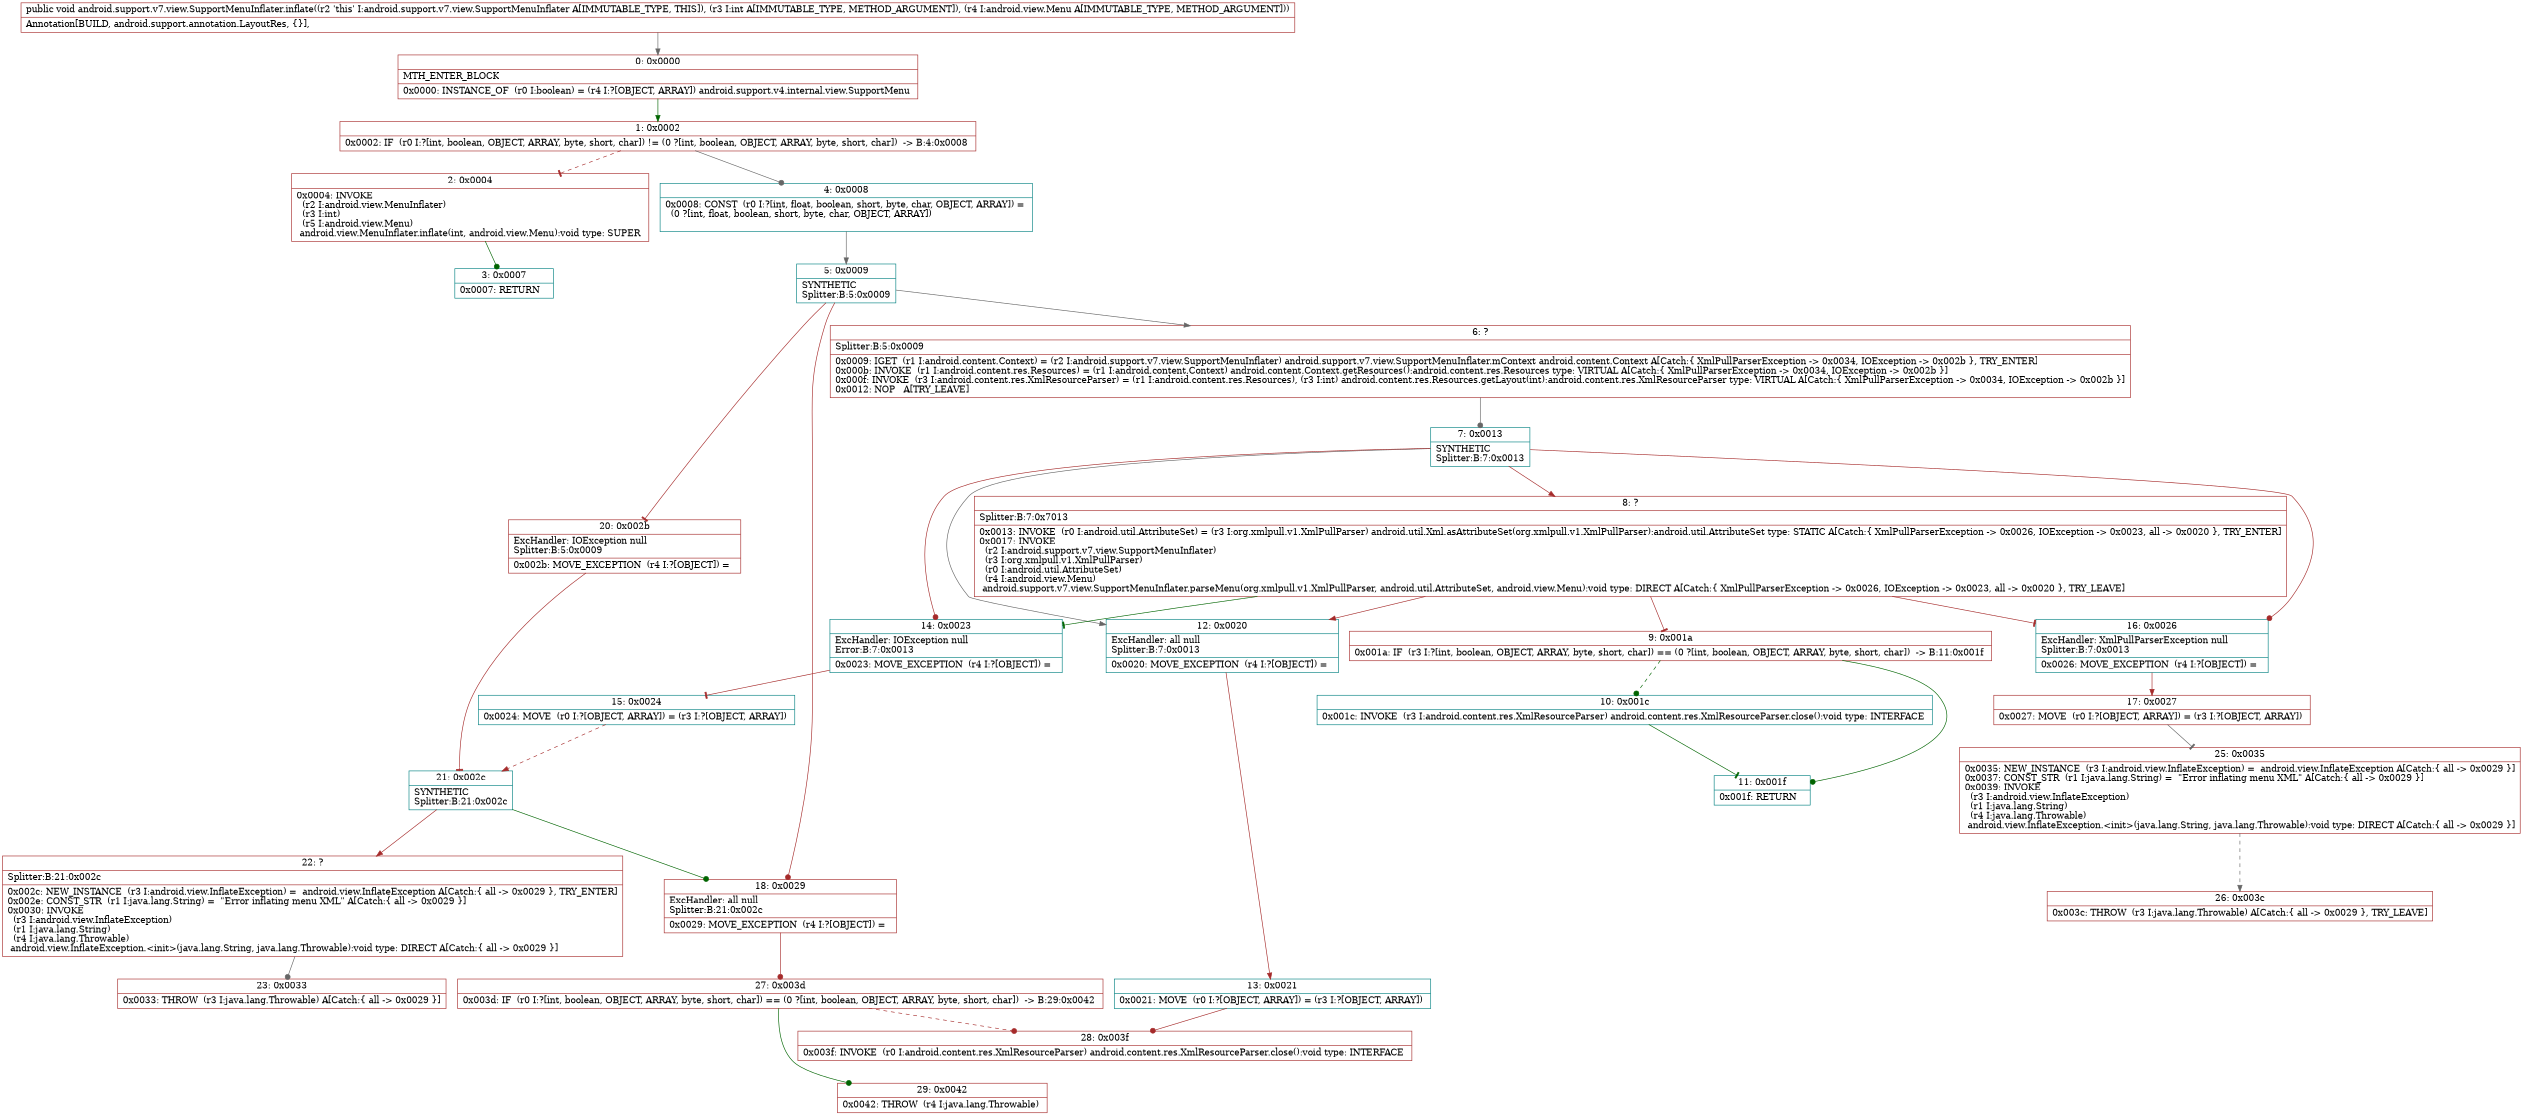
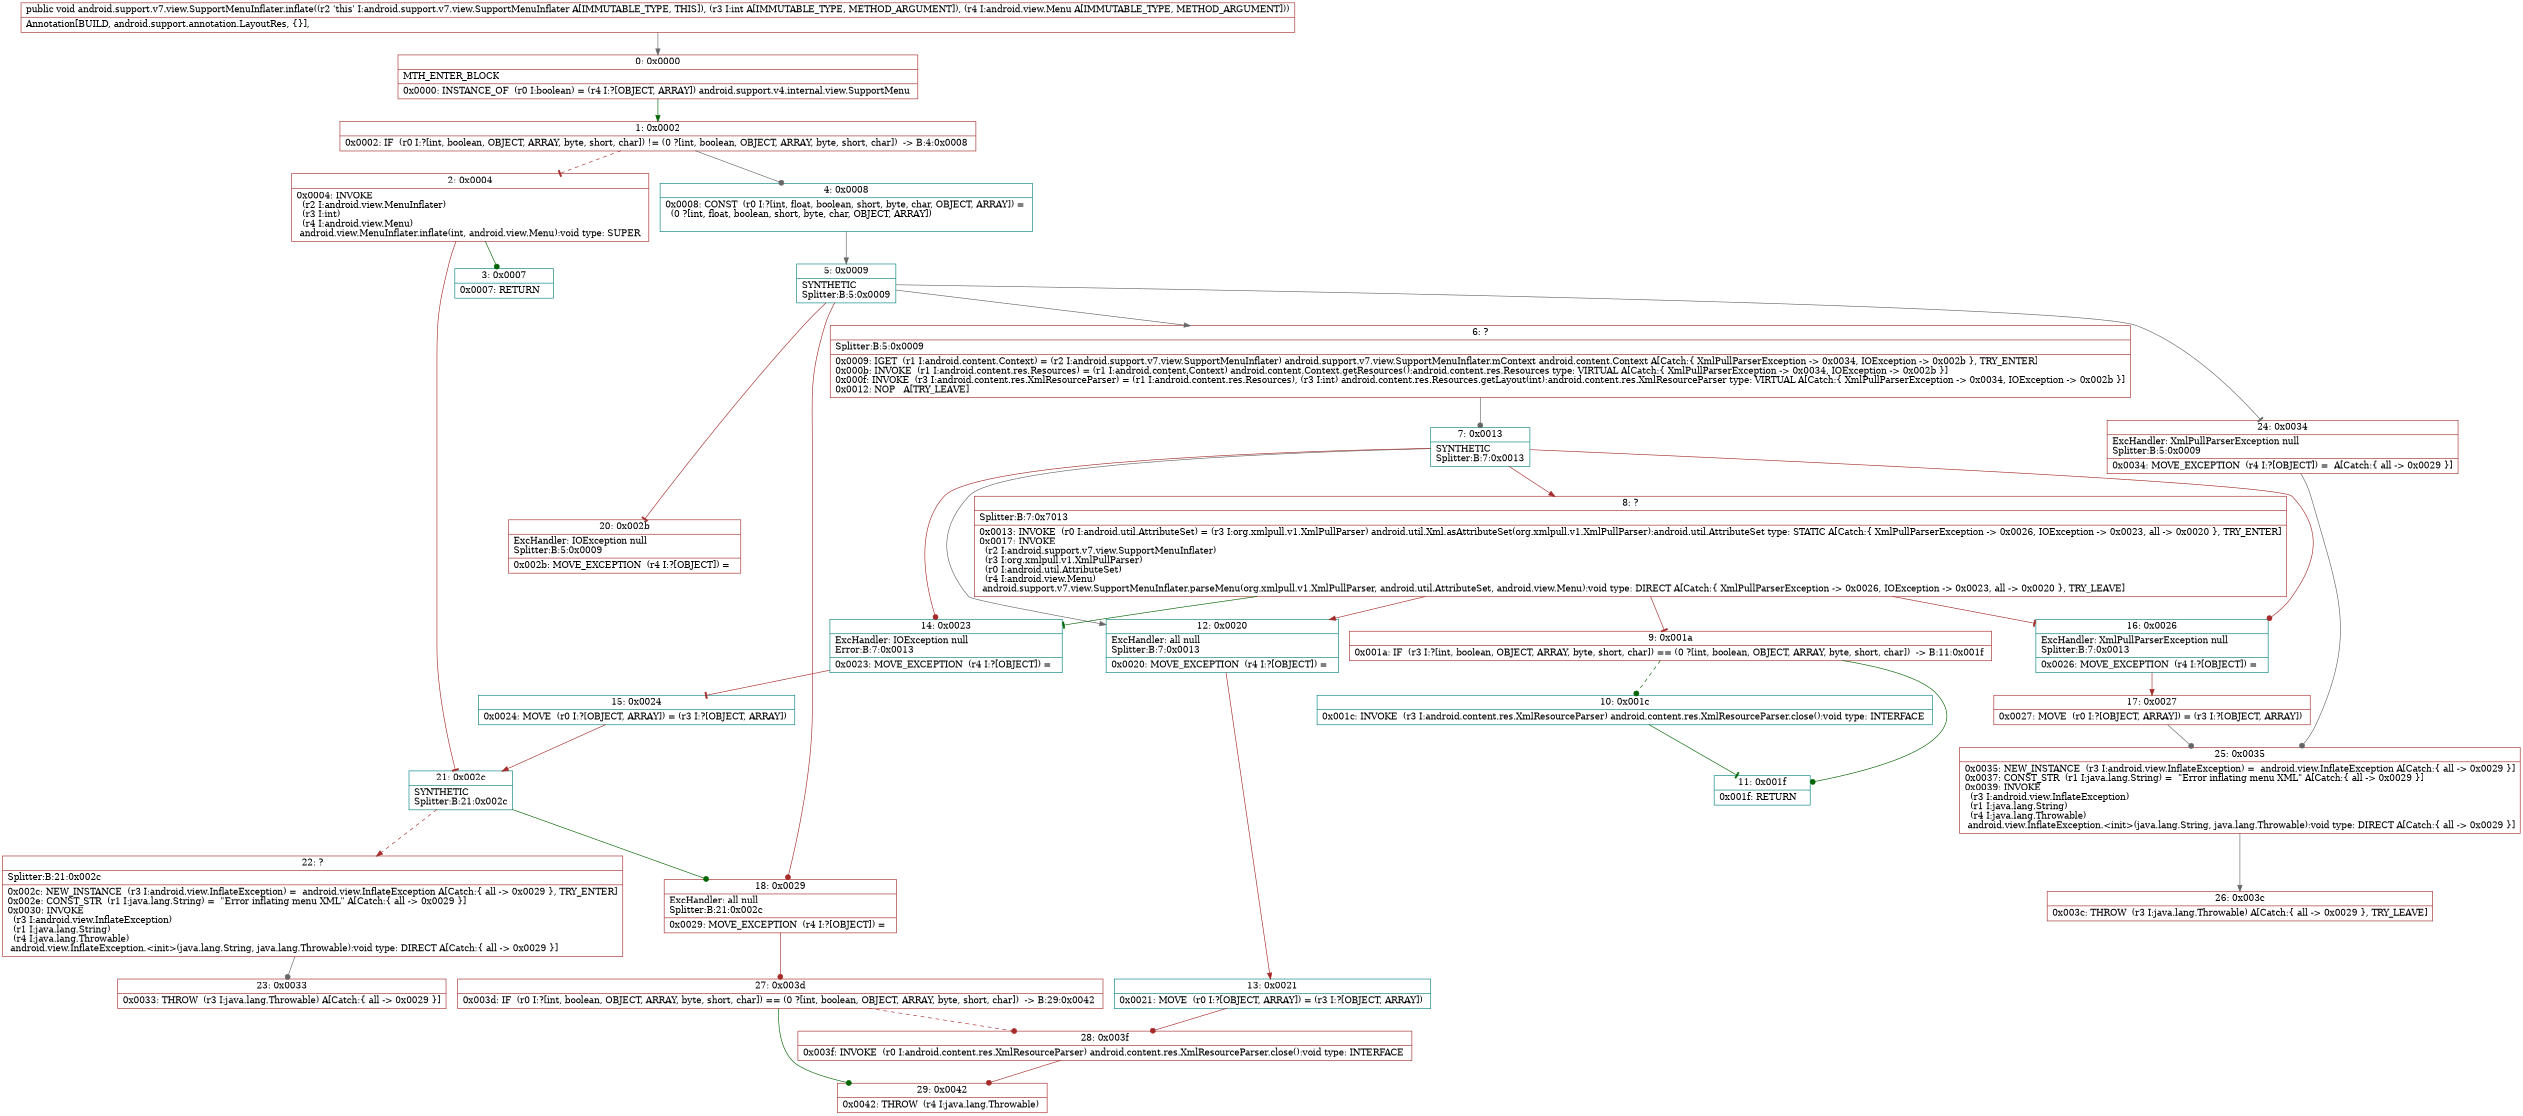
(355, 224) -> (355, 224)
none -> (2283, 447)
(498, 656) -> (437, 504)
(2179, 735) -> (2179, 735)
(557, 747) -> (557, 747)
(409, 831) -> (409, 831)
(2240, 859) -> (2240, 859)
none -> (1026, 1071)
